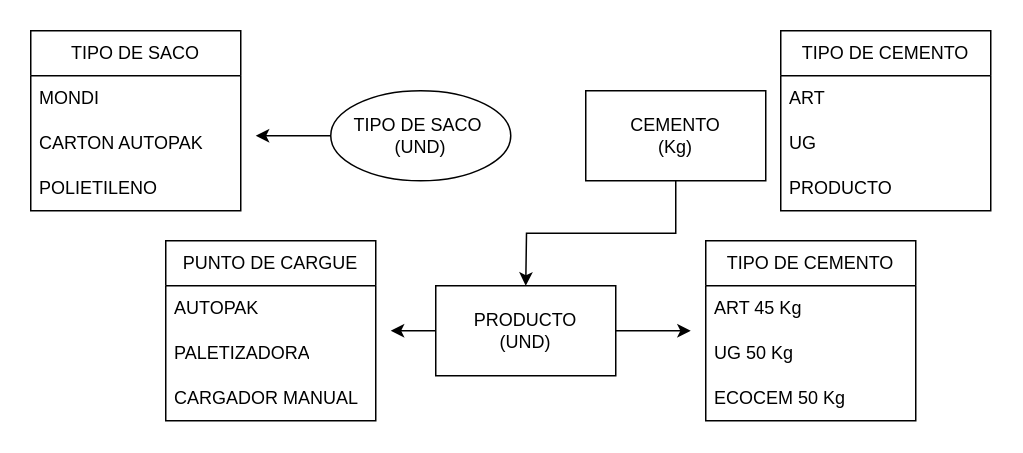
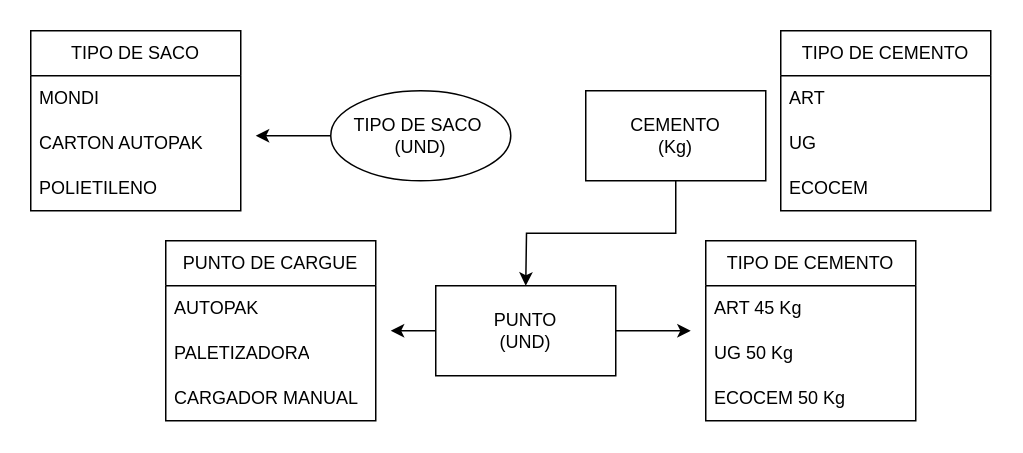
(830, 188) -> (820, 188)
(526, 331) -> (526, 331)
